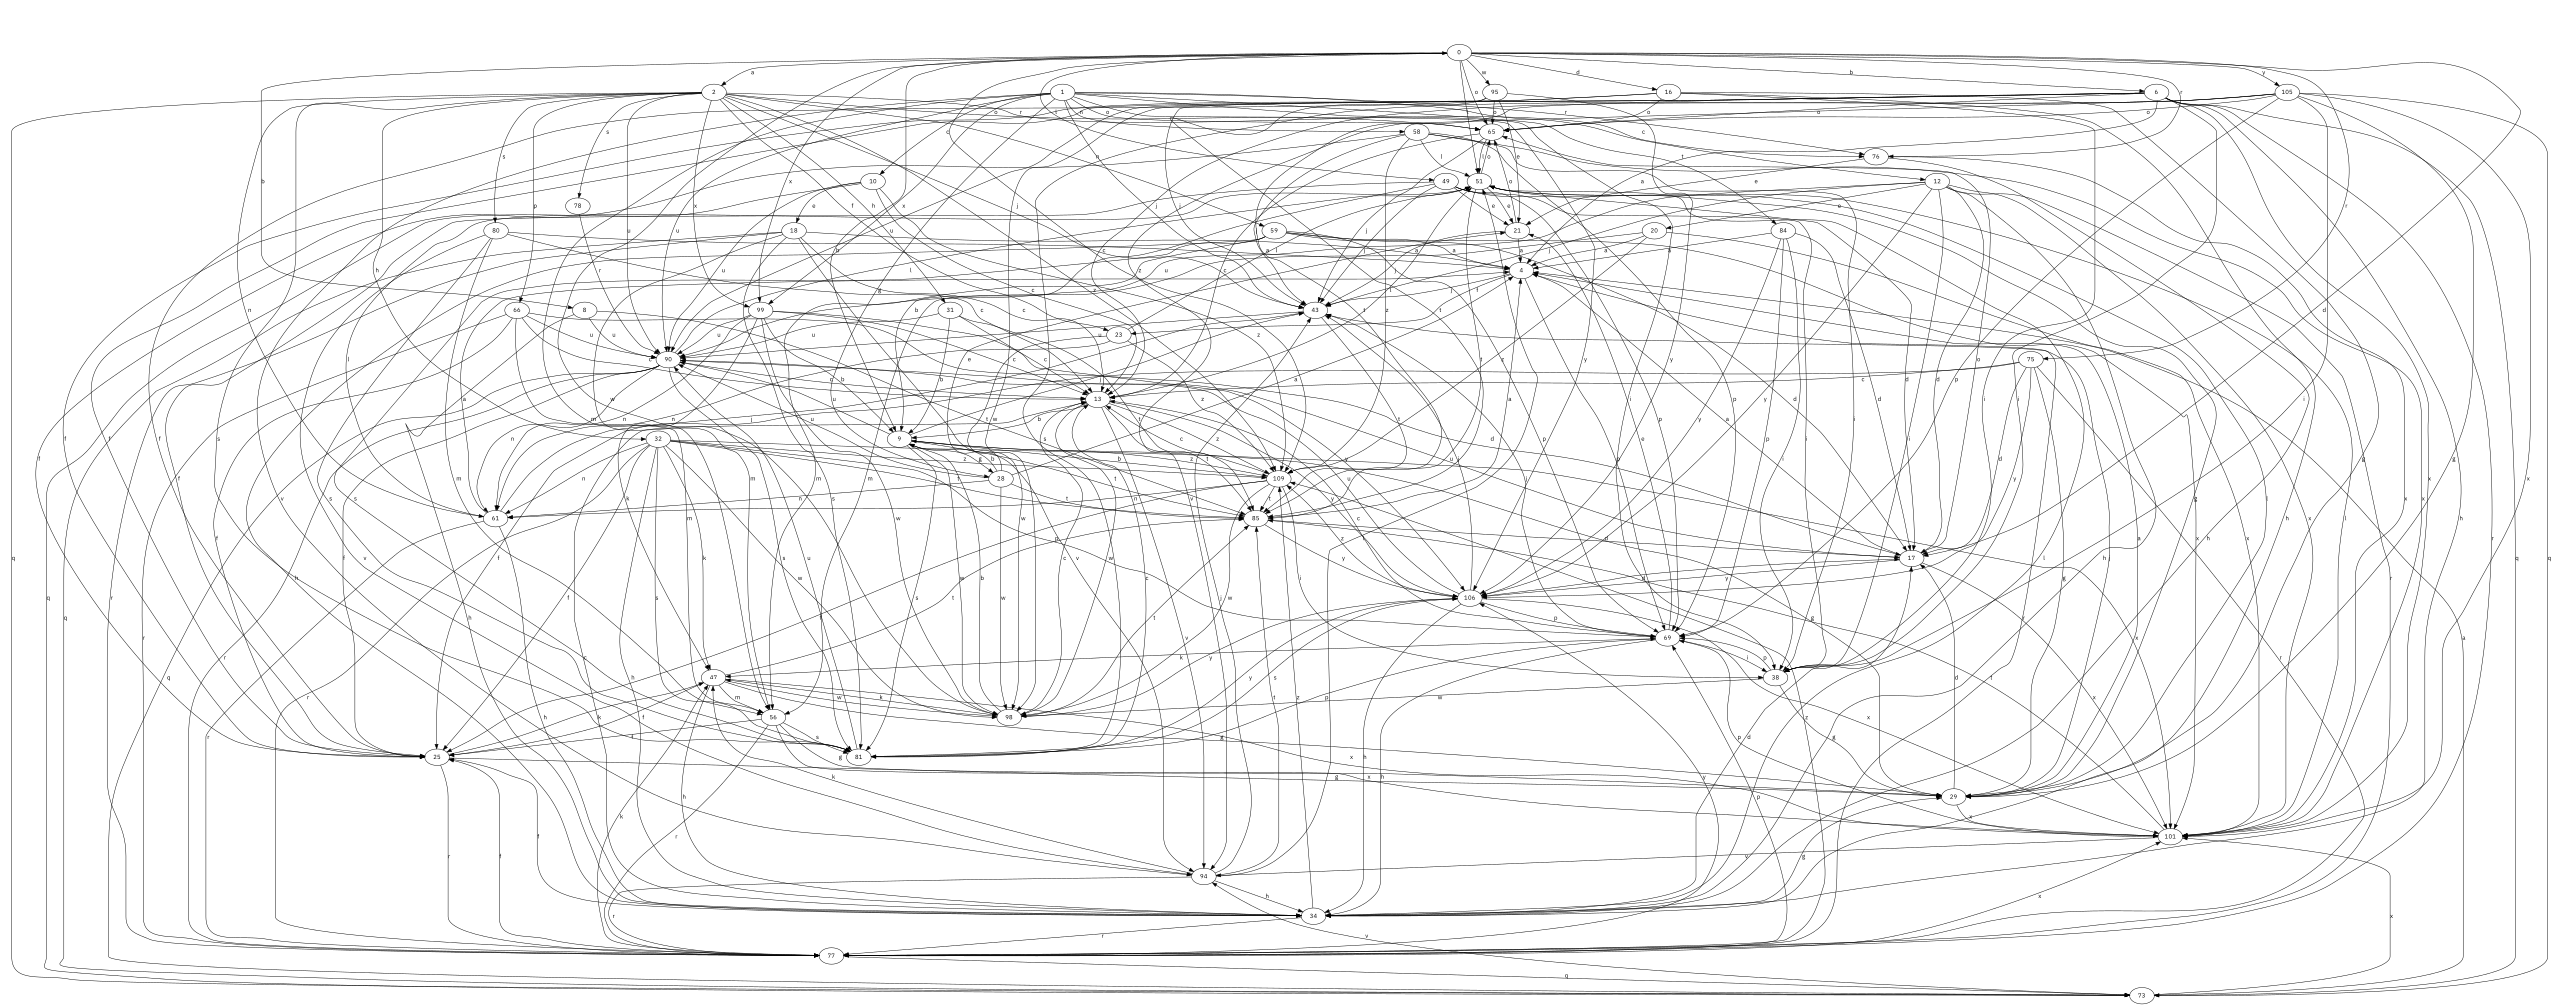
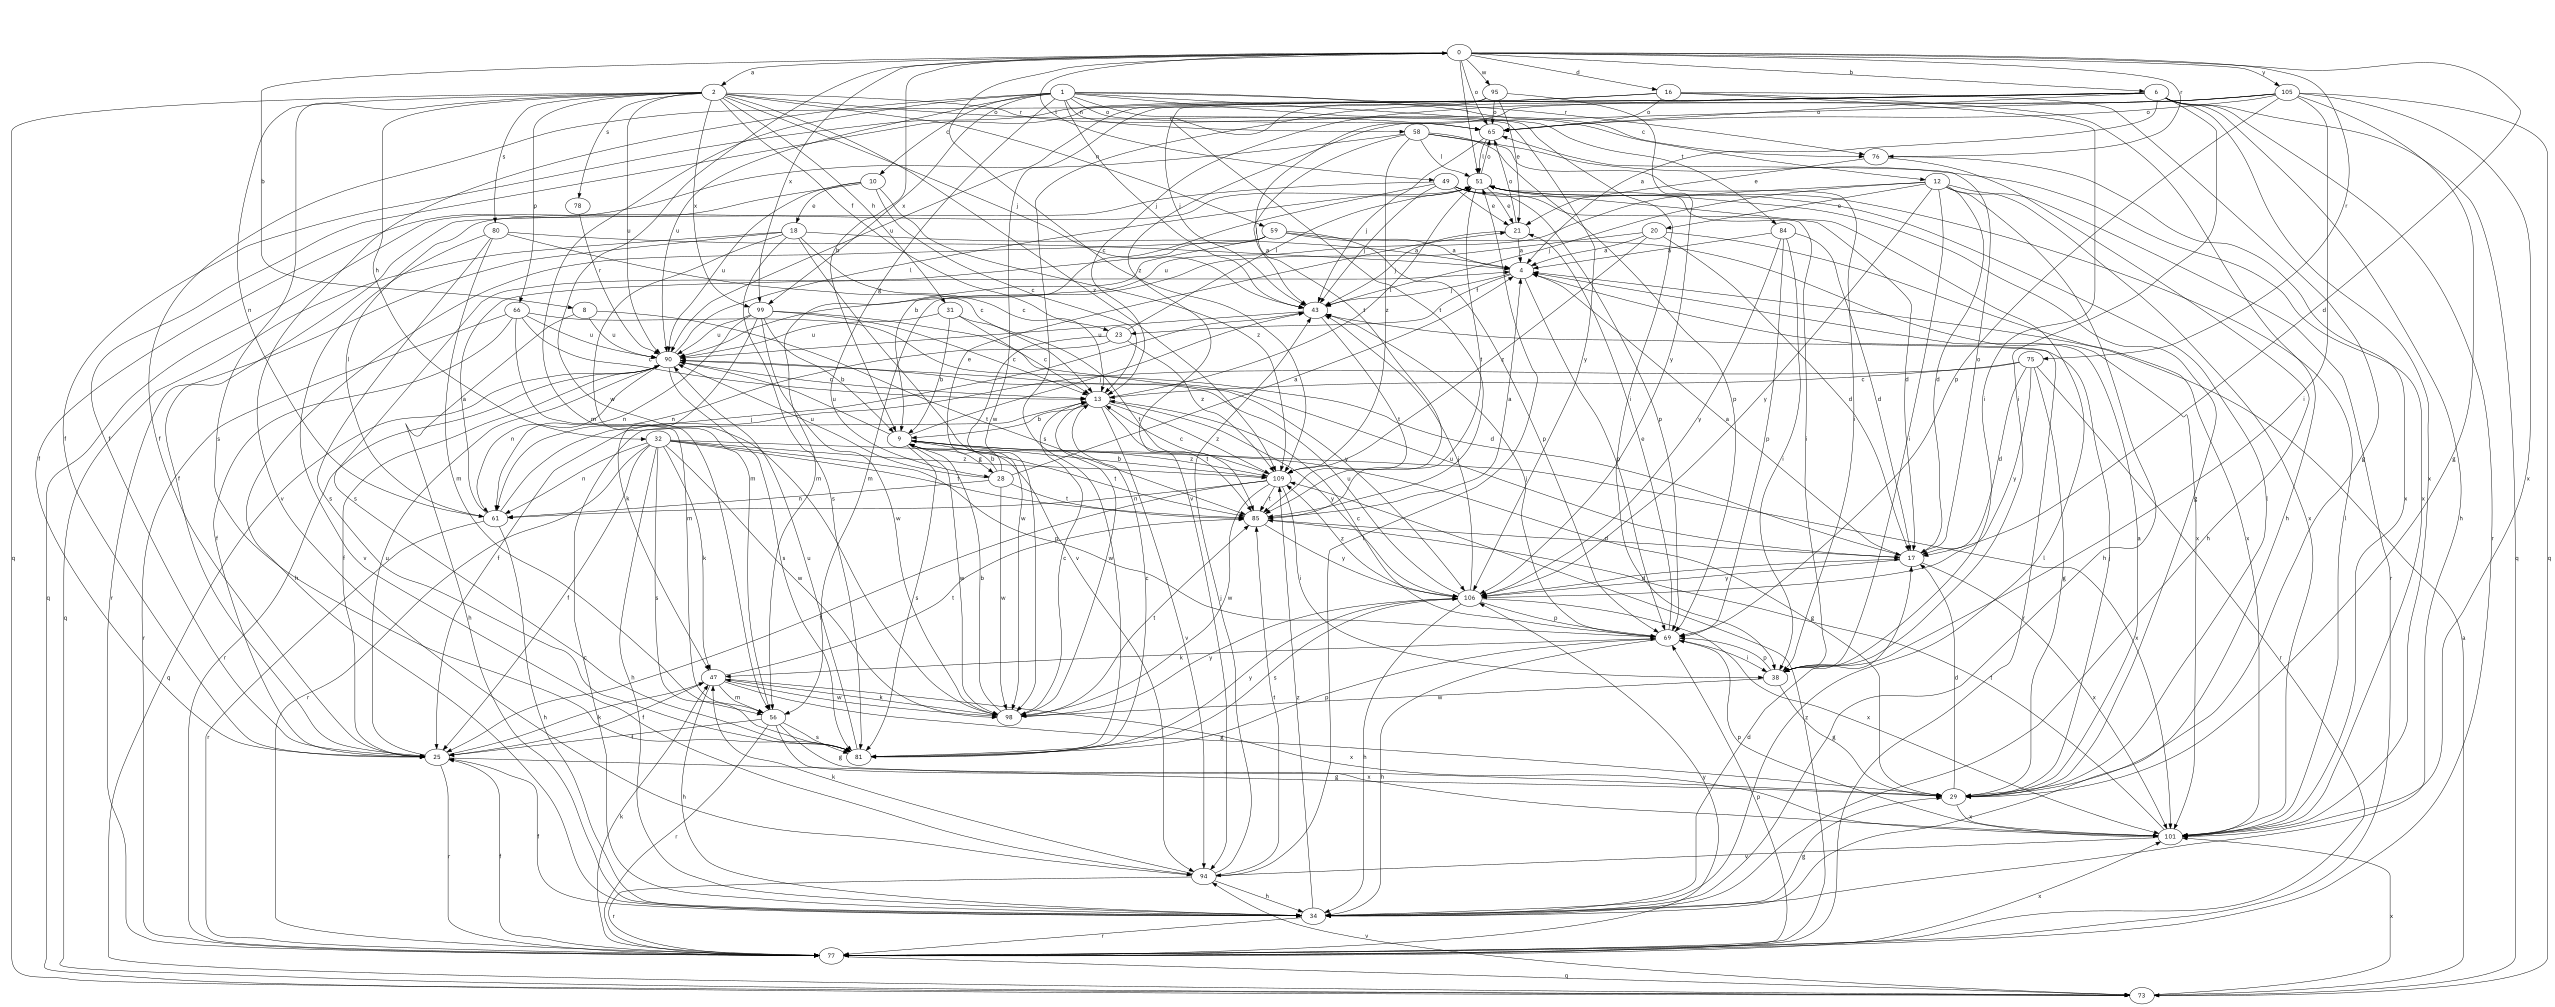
(1248, 228) -> none
(1624, 296) -> (1815, 369)
none -> (410, 507)
